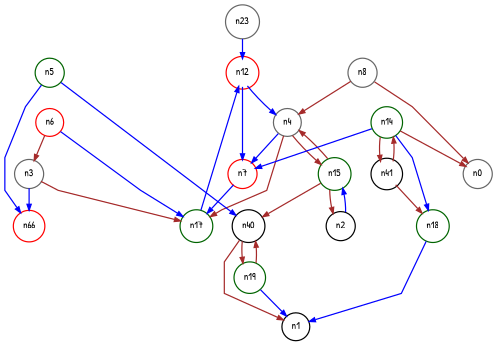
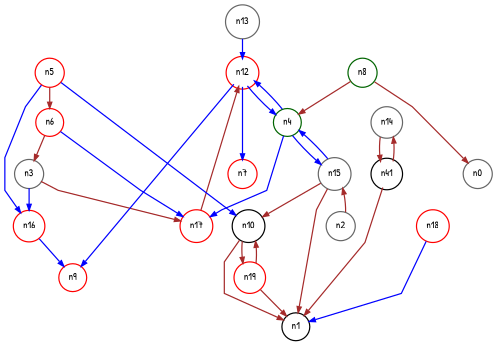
(242, 22) -> (242, 22)
(50, 73) -> (50, 73)
(363, 73) -> (363, 73)
none -> (50, 95)
(287, 122) -> (287, 122)
(387, 122) -> (387, 122)
(312, 141) -> (316, 146)
(328, 144) -> none
(300, 145) -> (304, 149)
(267, 146) -> (271, 97)
(430, 147) -> none
(219, 151) -> (219, 151)
(415, 168) -> none
(335, 174) -> (335, 174)
(267, 190) -> (267, 190)
(223, 196) -> none
(407, 197) -> (355, 254)
(330, 199) -> (310, 247)
(345, 203) -> (345, 203)
(29, 226) -> (29, 226)
(196, 226) -> (196, 226)
(249, 226) -> (249, 226)
(341, 226) -> (341, 226)
(433, 226) -> (433, 226)
none -> (73, 278)
(250, 278) -> (250, 278)
(271, 301) -> (271, 301)
